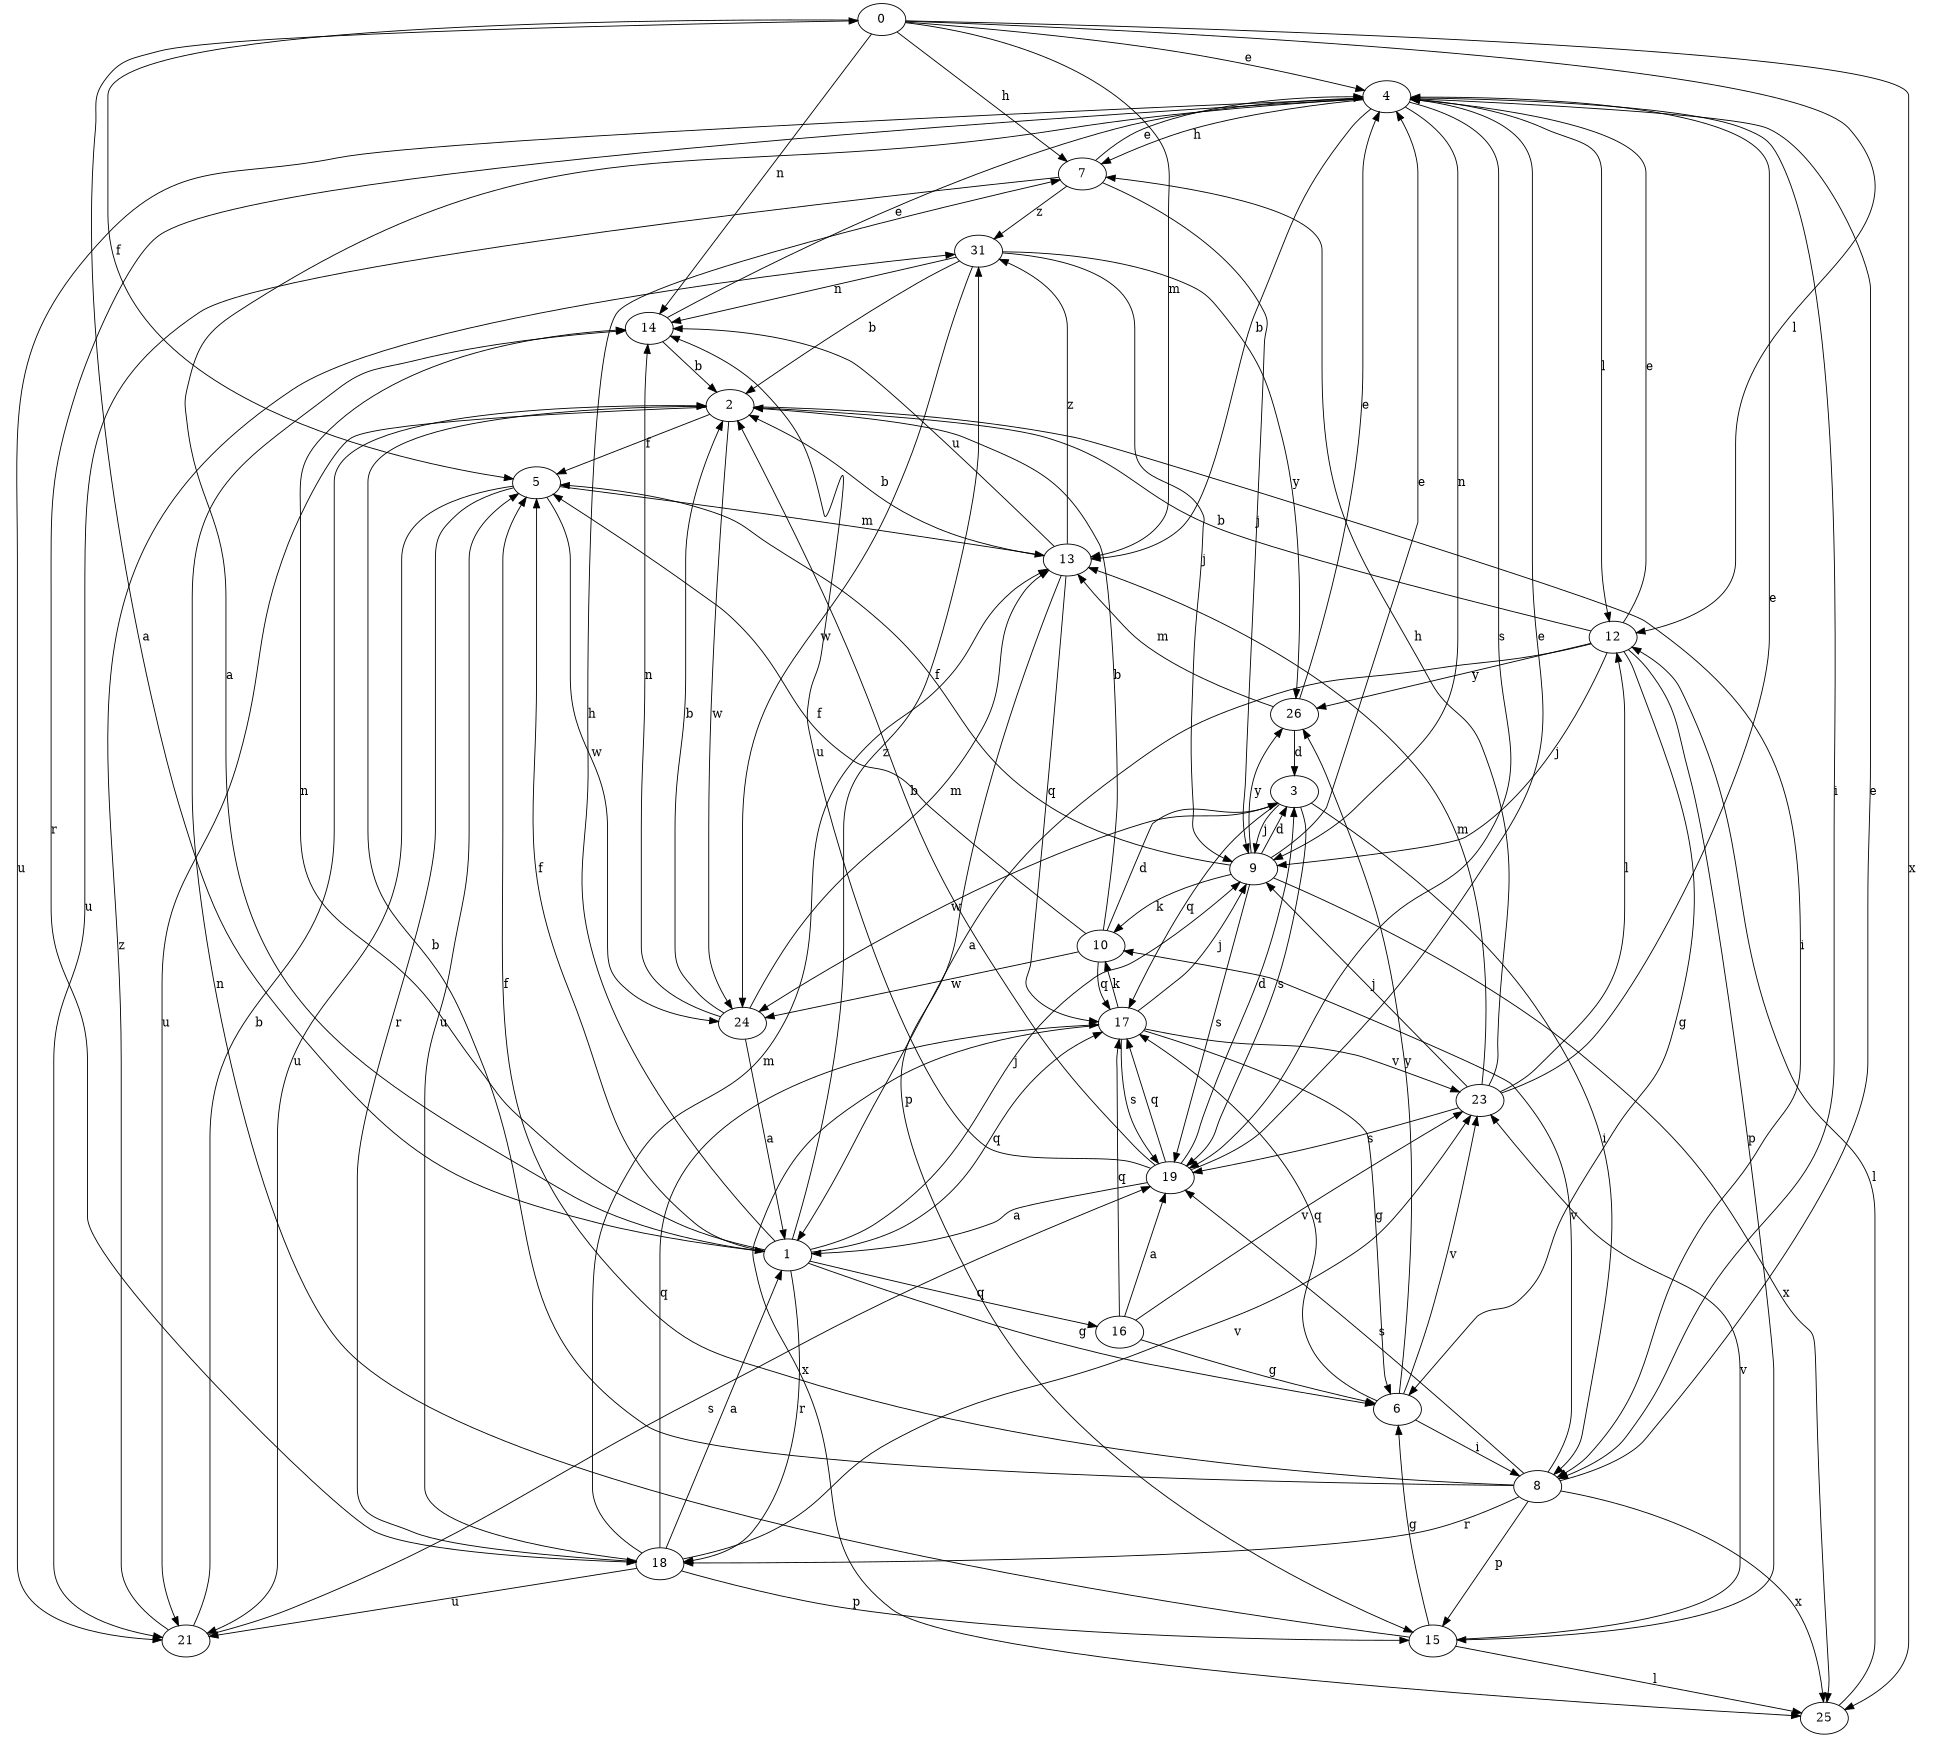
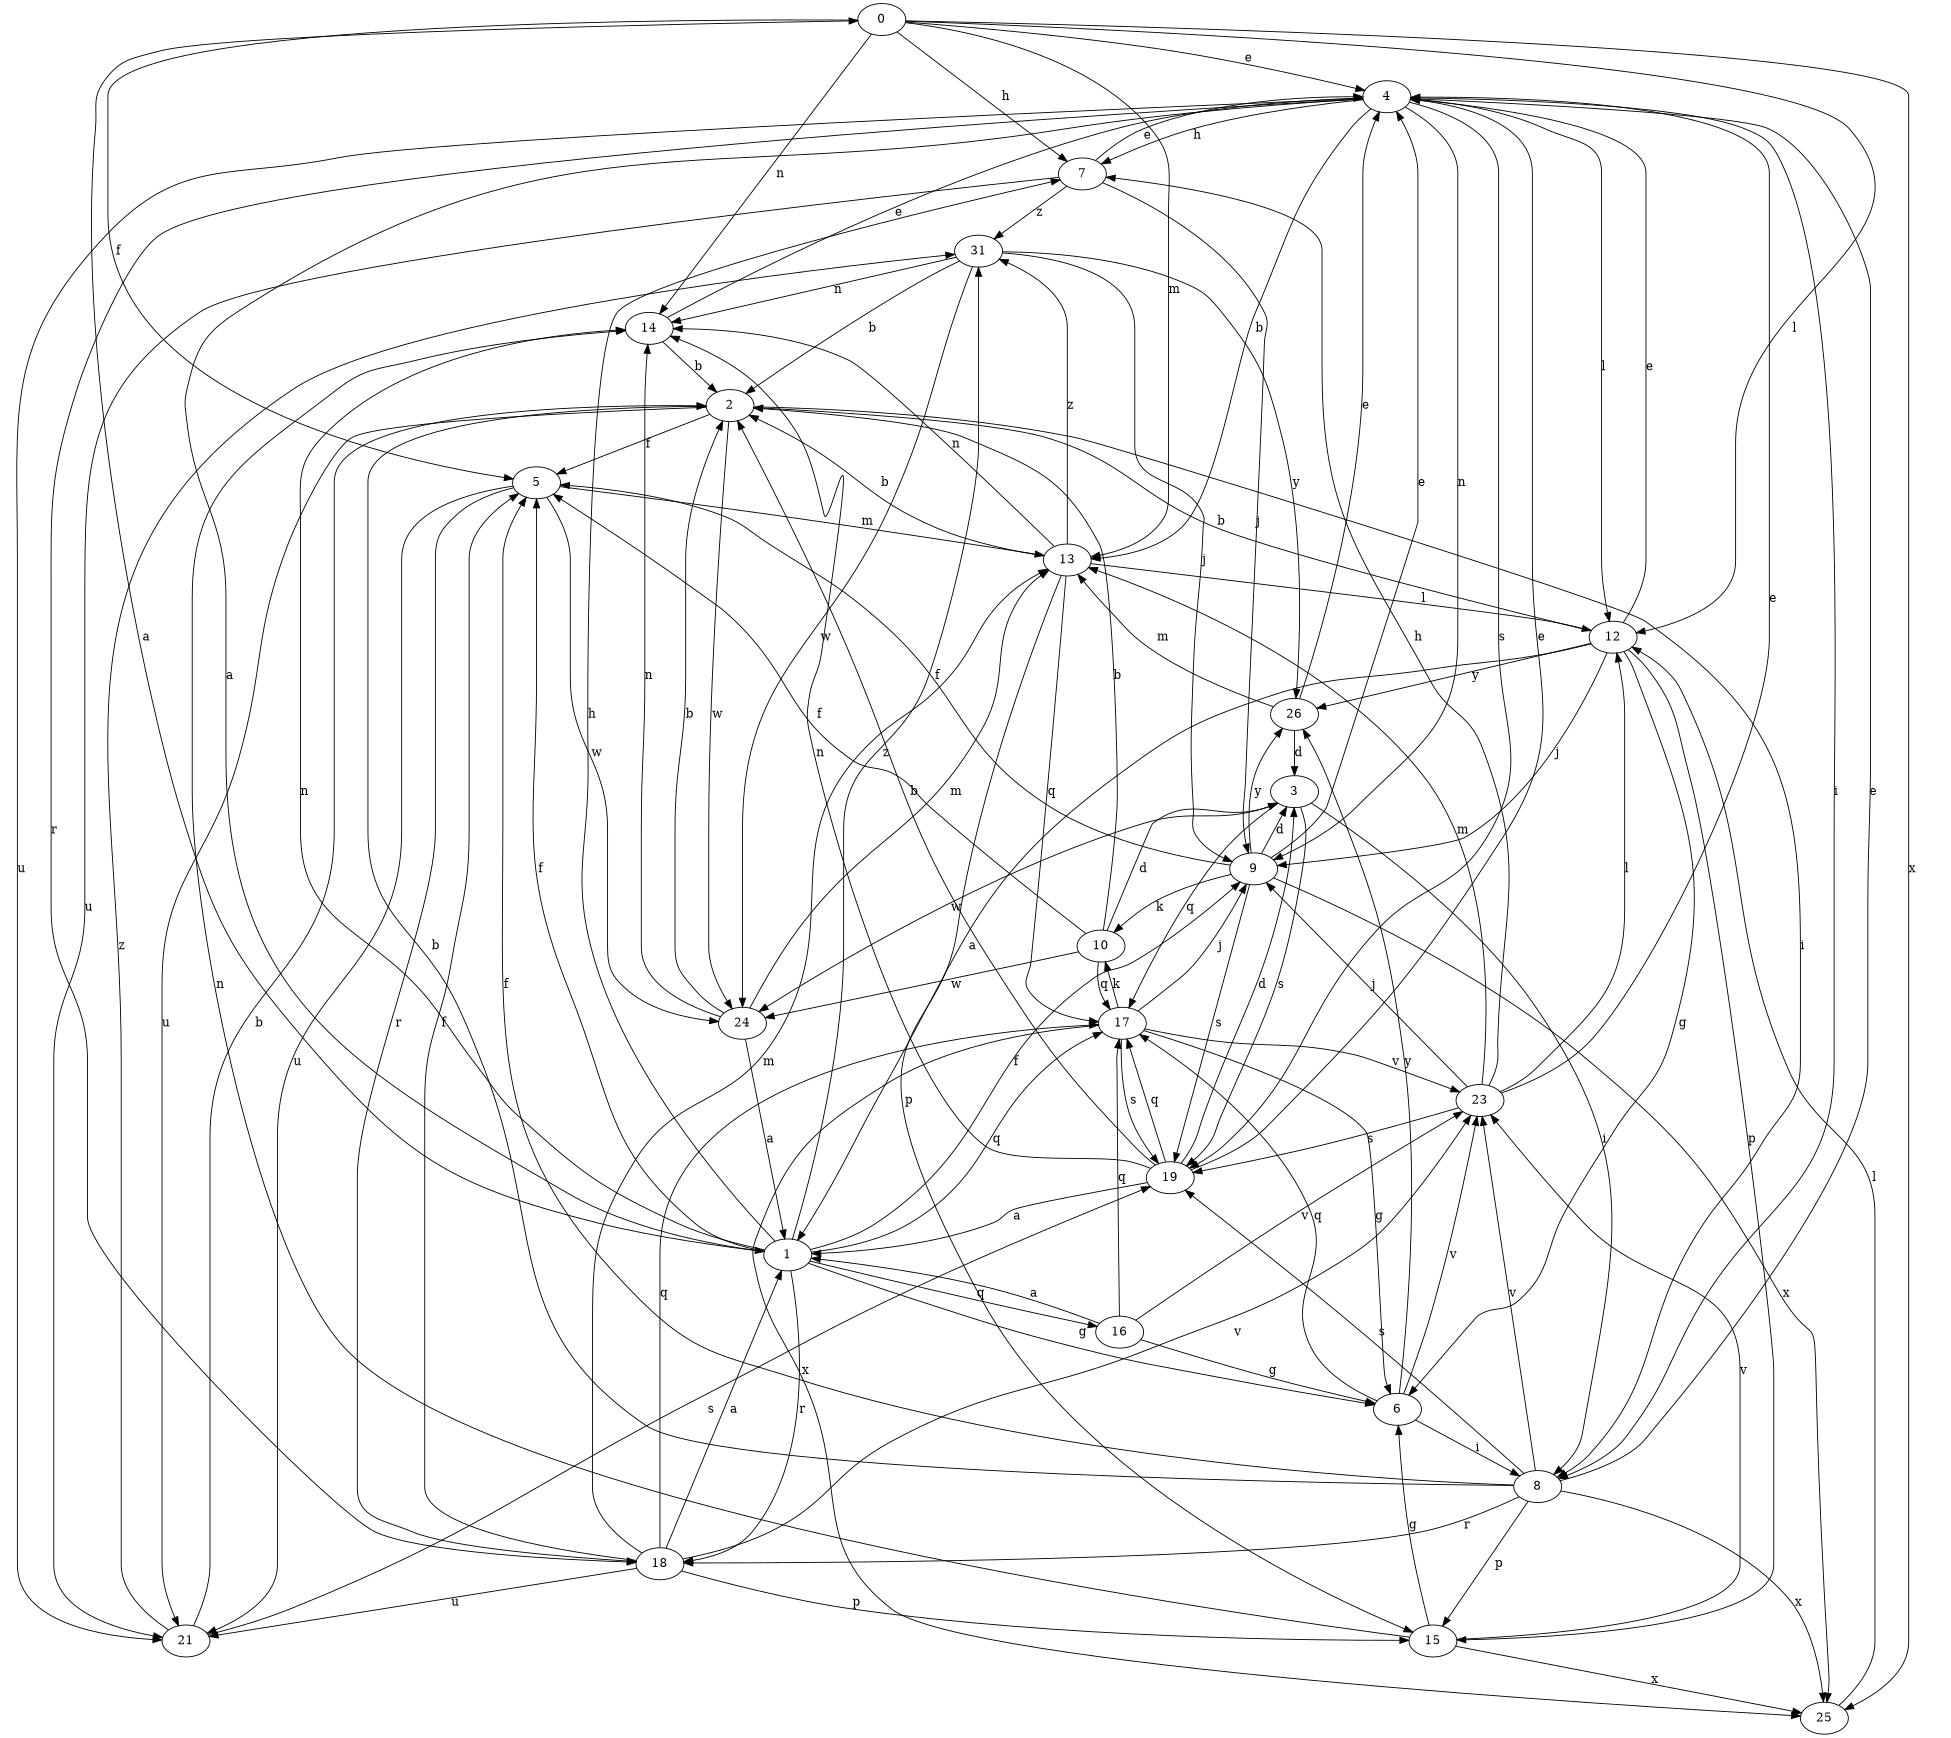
(956, 444) -> (956, 444)
none -> (1337, 593)
(821, 753) -> (821, 753)
(1264, 822) -> none
(444, 1023) -> (444, 1023)
(1016, 1062) -> (1016, 1062)
(1526, 1102) -> (1509, 1298)
(1144, 1259) -> (962, 1282)
(1655, 1680) -> (1655, 1680)
